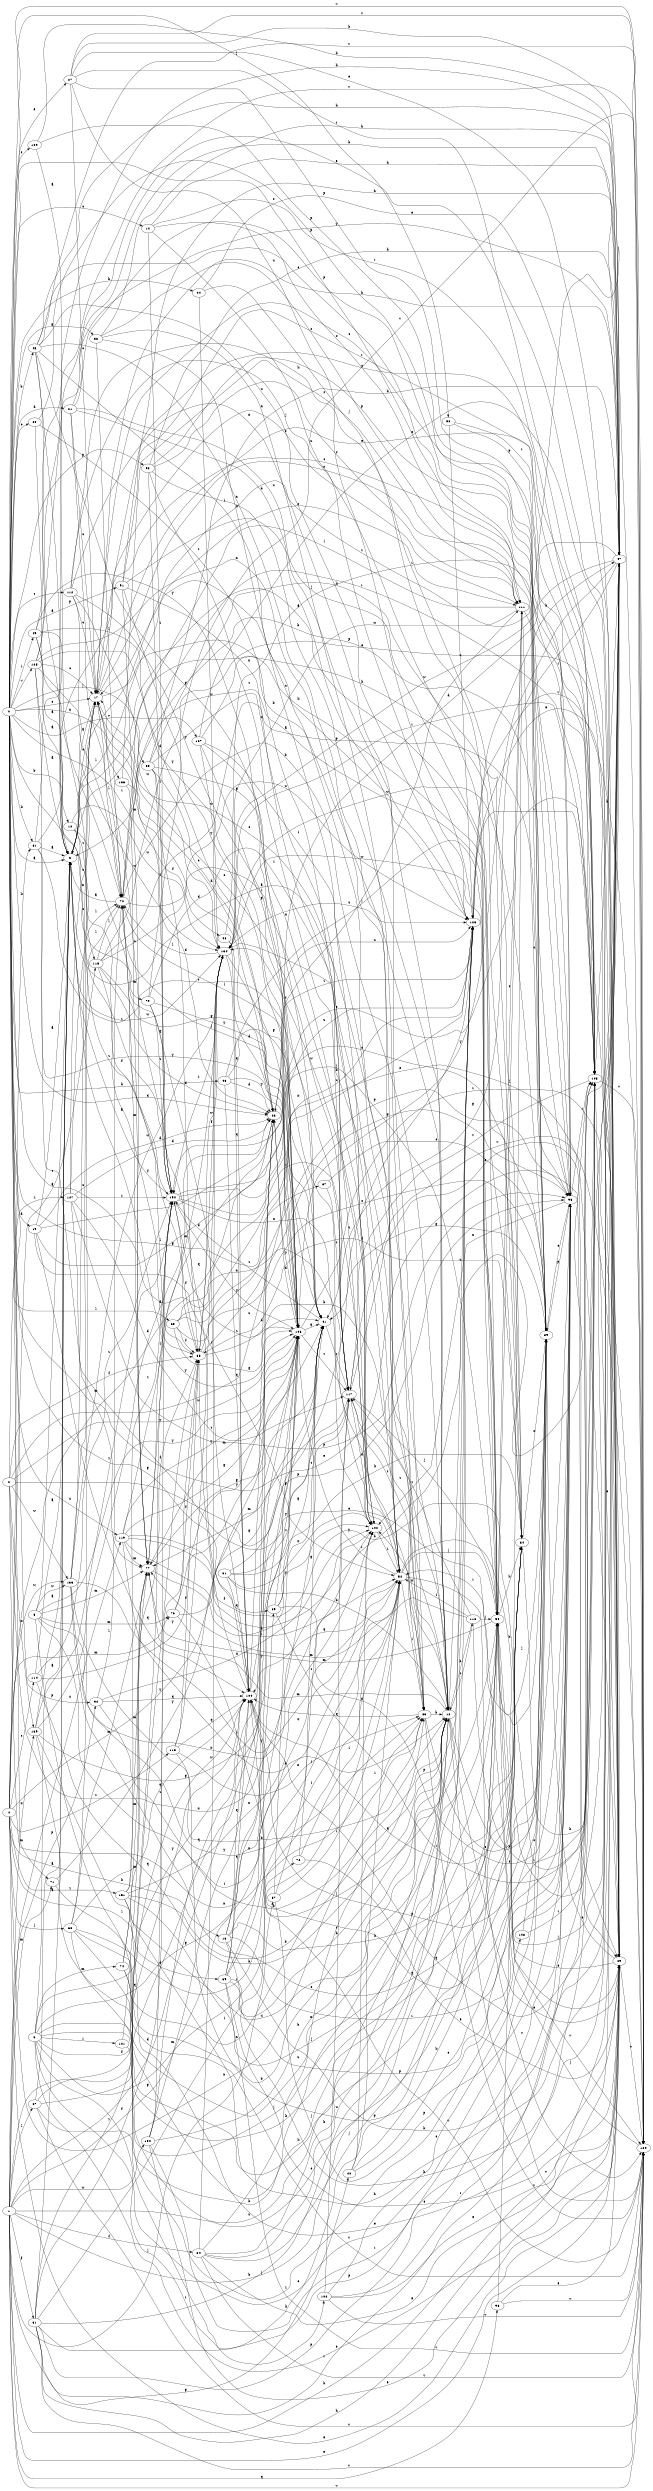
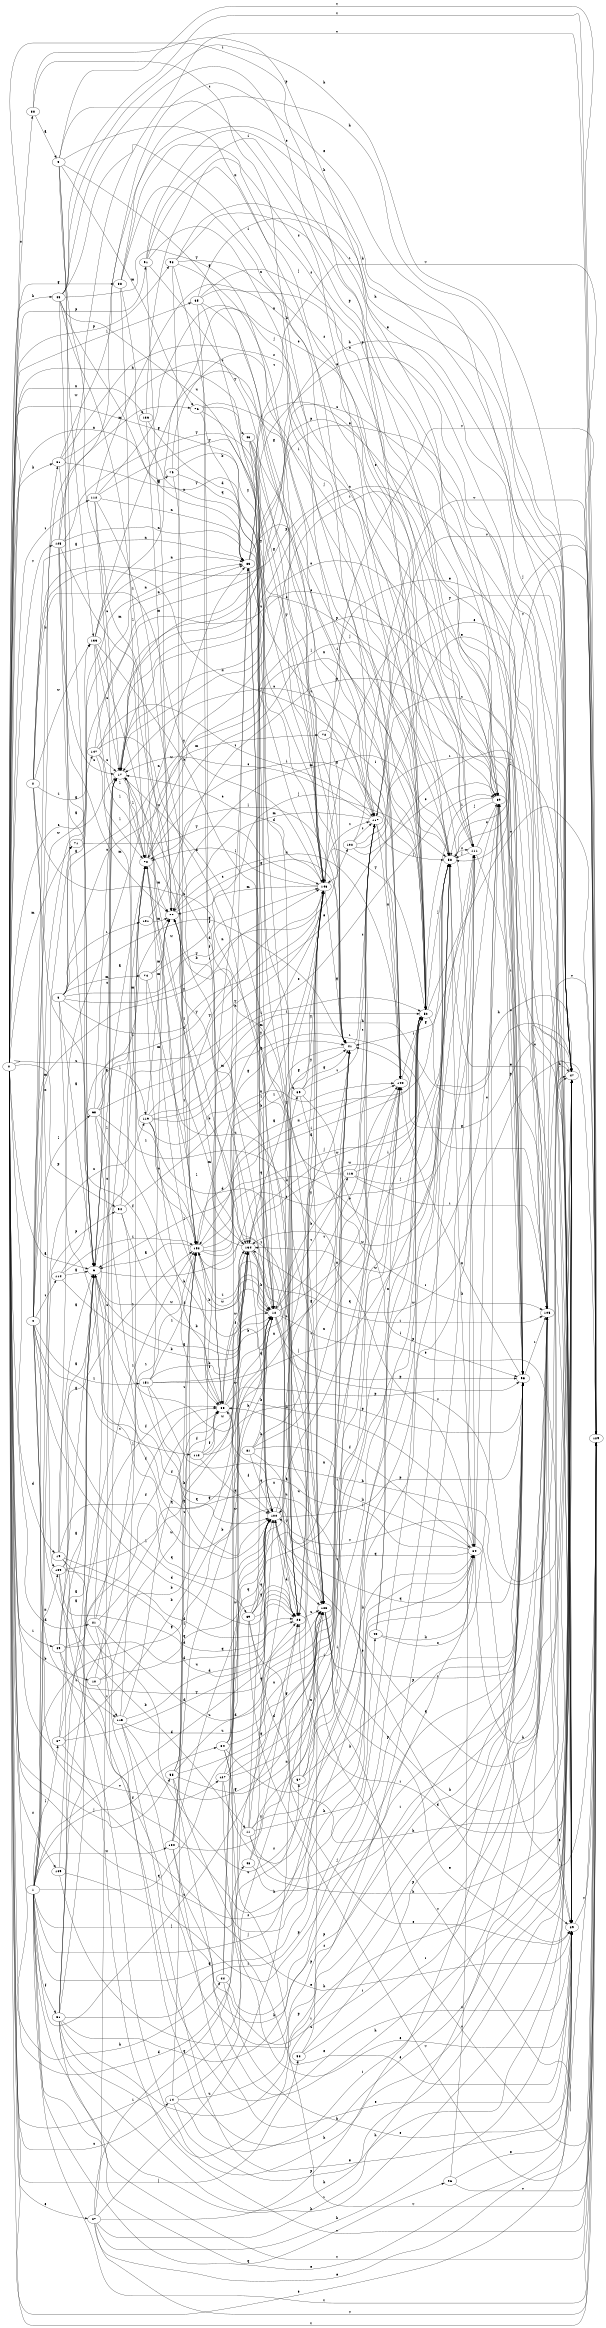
(578, 139) -> none
(337, 224) -> (324, 170)
(42, 621) -> (45, 136)
(324, 1184) -> none
none -> (223, 1306)
(412, 1644) -> (369, 707)
none -> (235, 1685)
(257, 1744) -> (328, 1651)
none -> (233, 1886)
(522, 1935) -> none
(224, 1939) -> (248, 1832)
